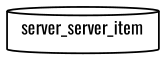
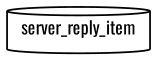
(83, 30) -> (79, 30)
